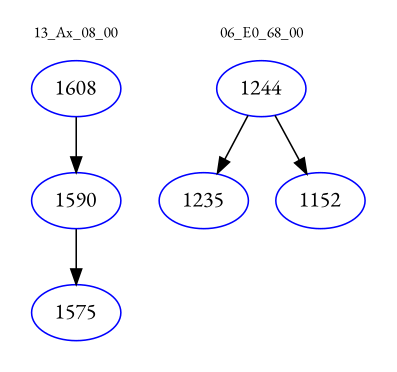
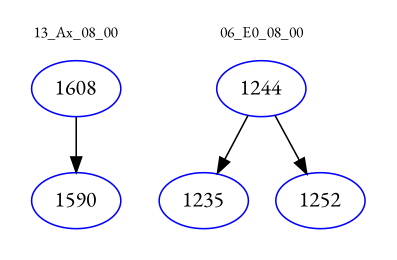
(262, 33) -> (262, 33)
(320, 201) -> (320, 201)
(76, 313) -> none
